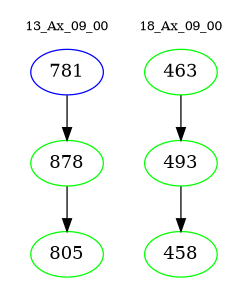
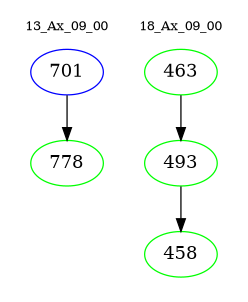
(67, 72) -> (67, 72)
(67, 163) -> (67, 163)
(67, 254) -> none
